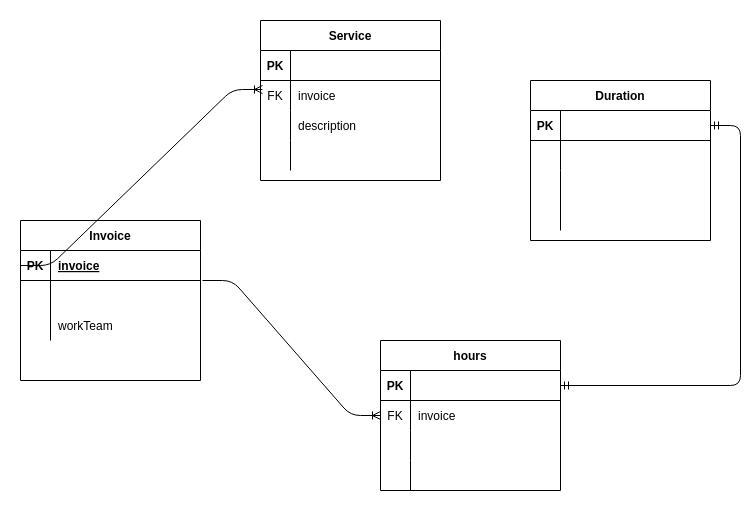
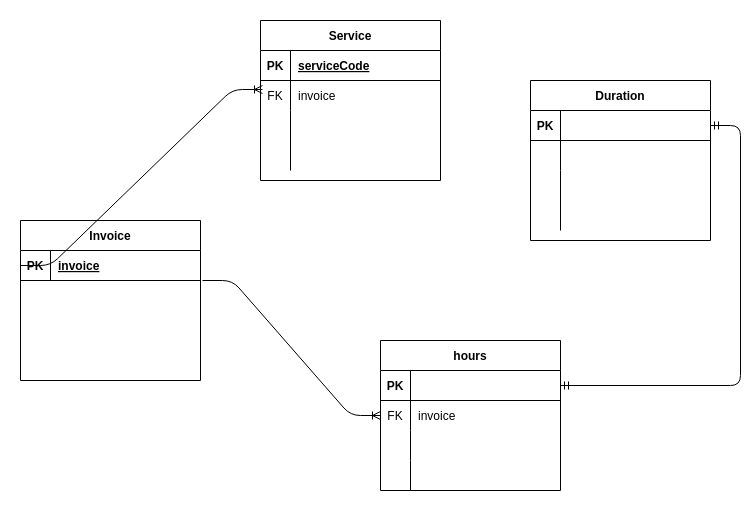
none -> (366, 66)
(366, 126) -> none
(126, 326) -> none
